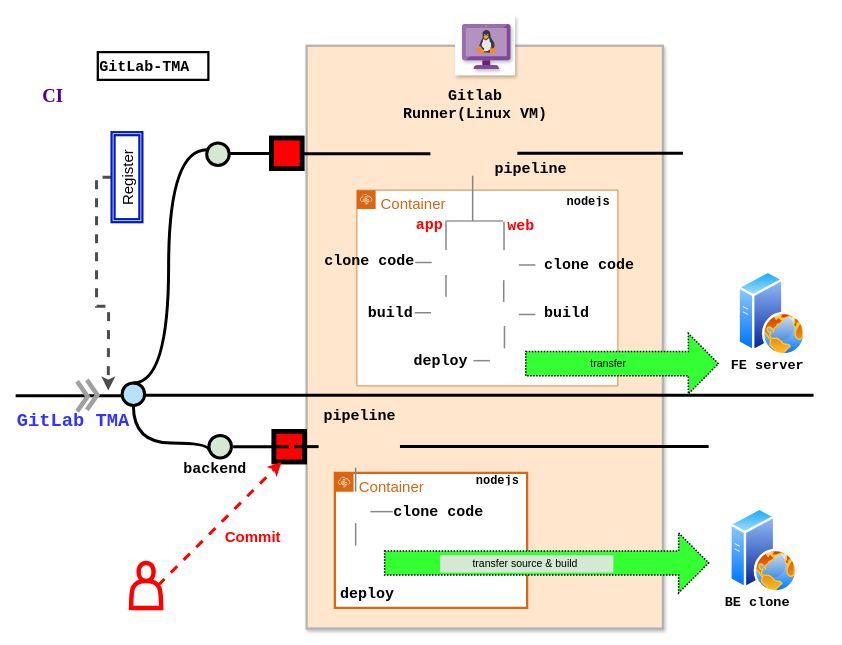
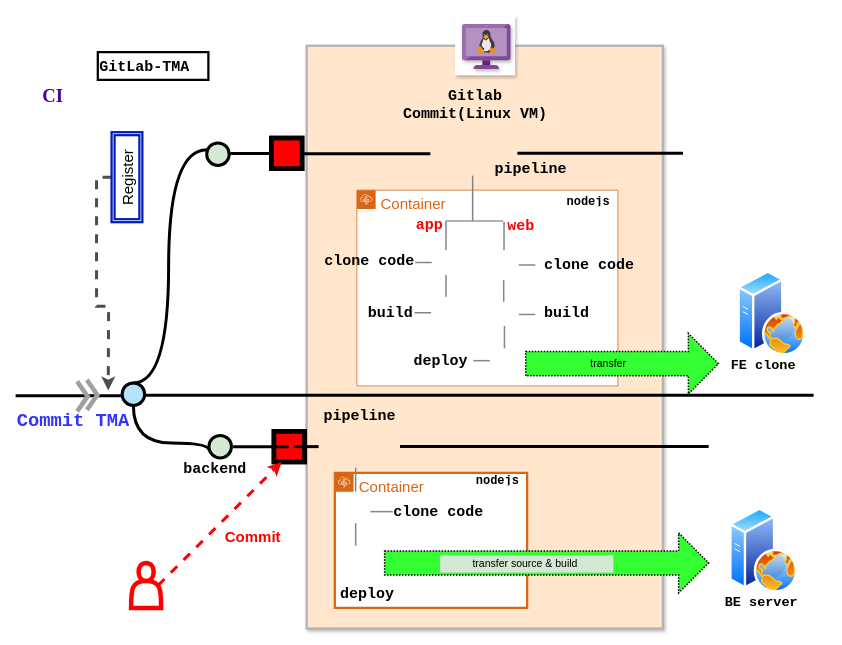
(475, 105) -> (475, 105)
(756, 366) -> (752, 366)
(55, 421) -> (55, 421)
(746, 603) -> (750, 603)
